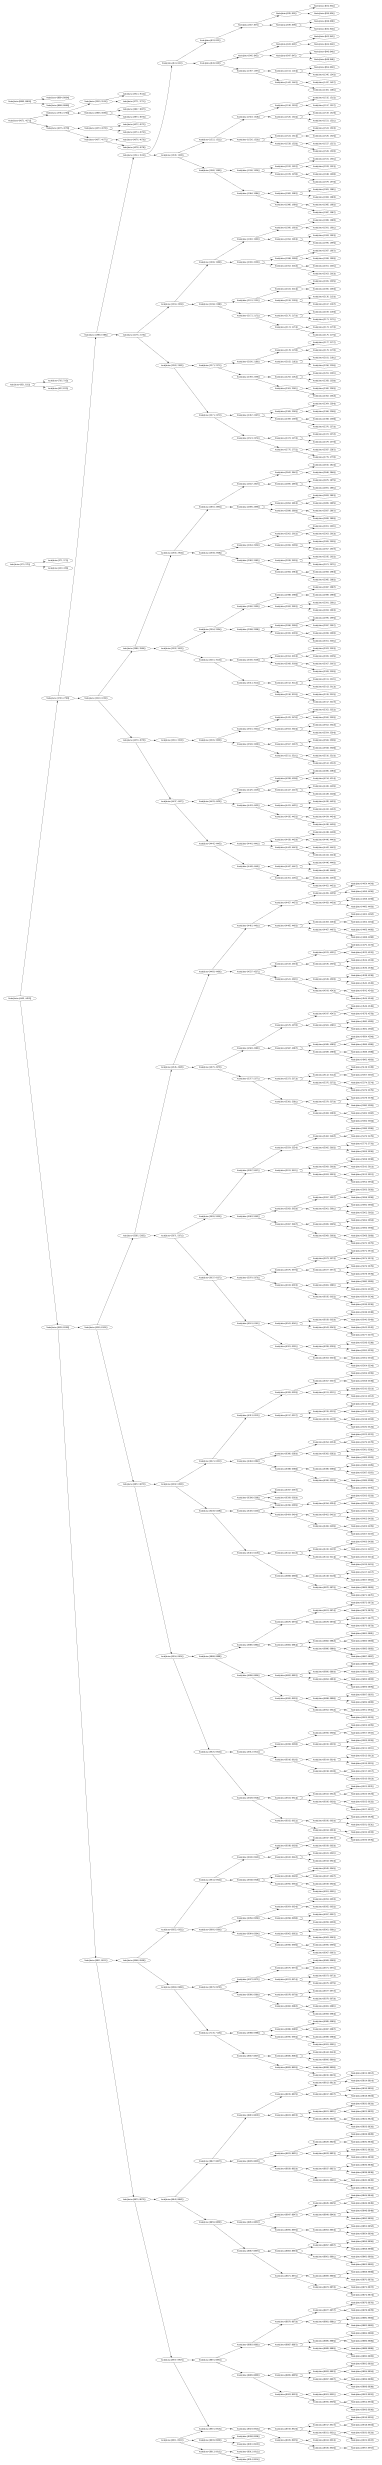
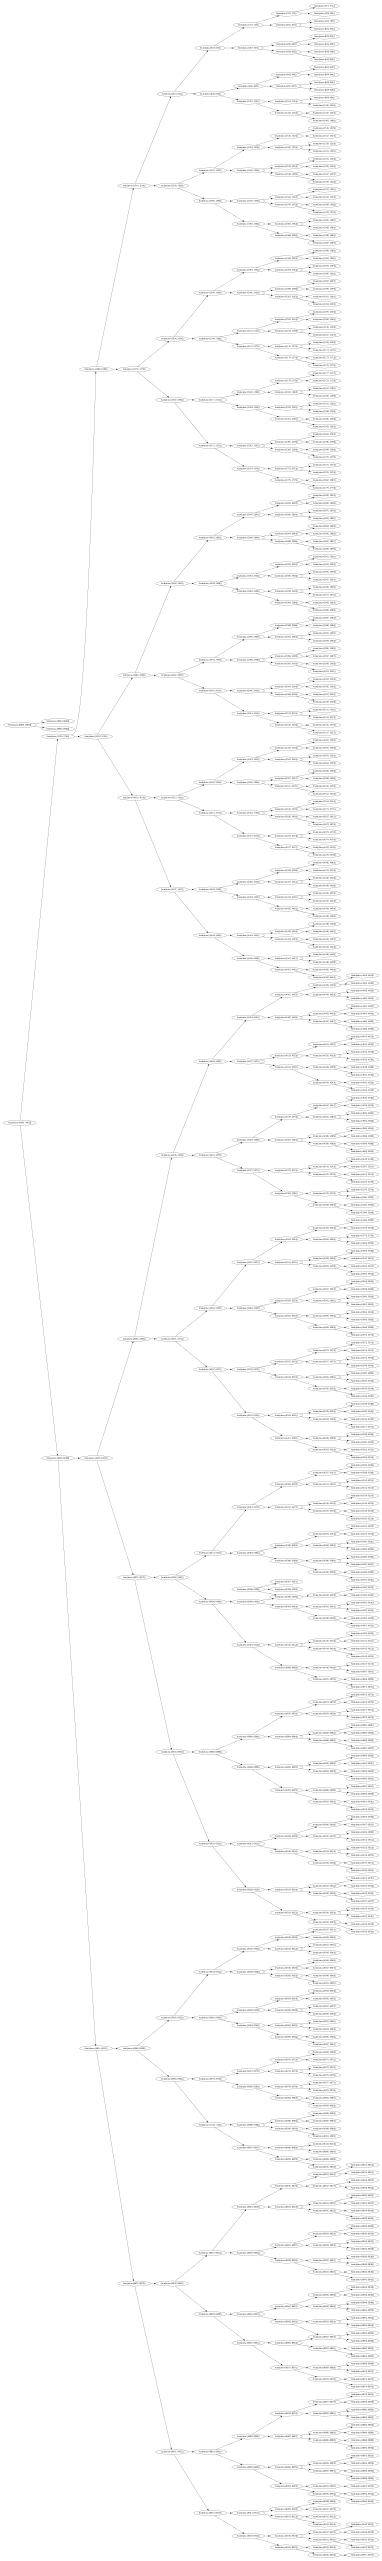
none -> (248, 25)
none -> (190, 805)
(190, 2435) -> (229, 2513)
